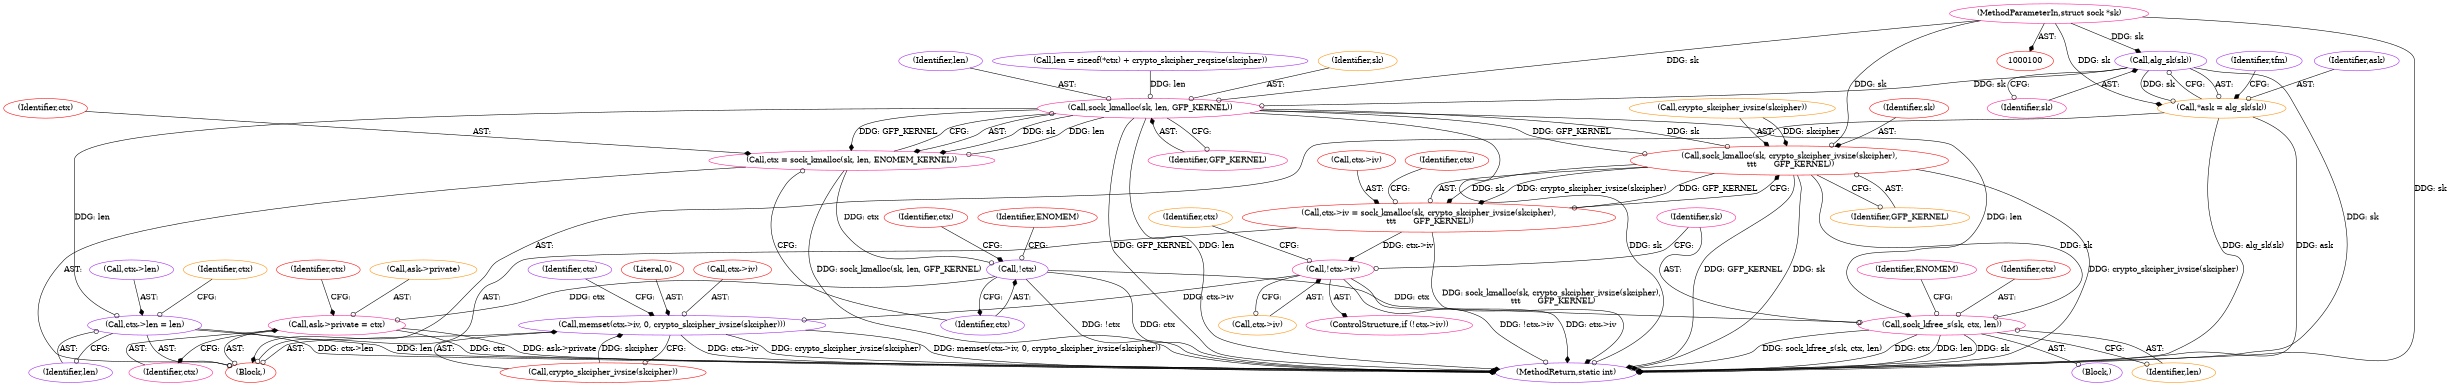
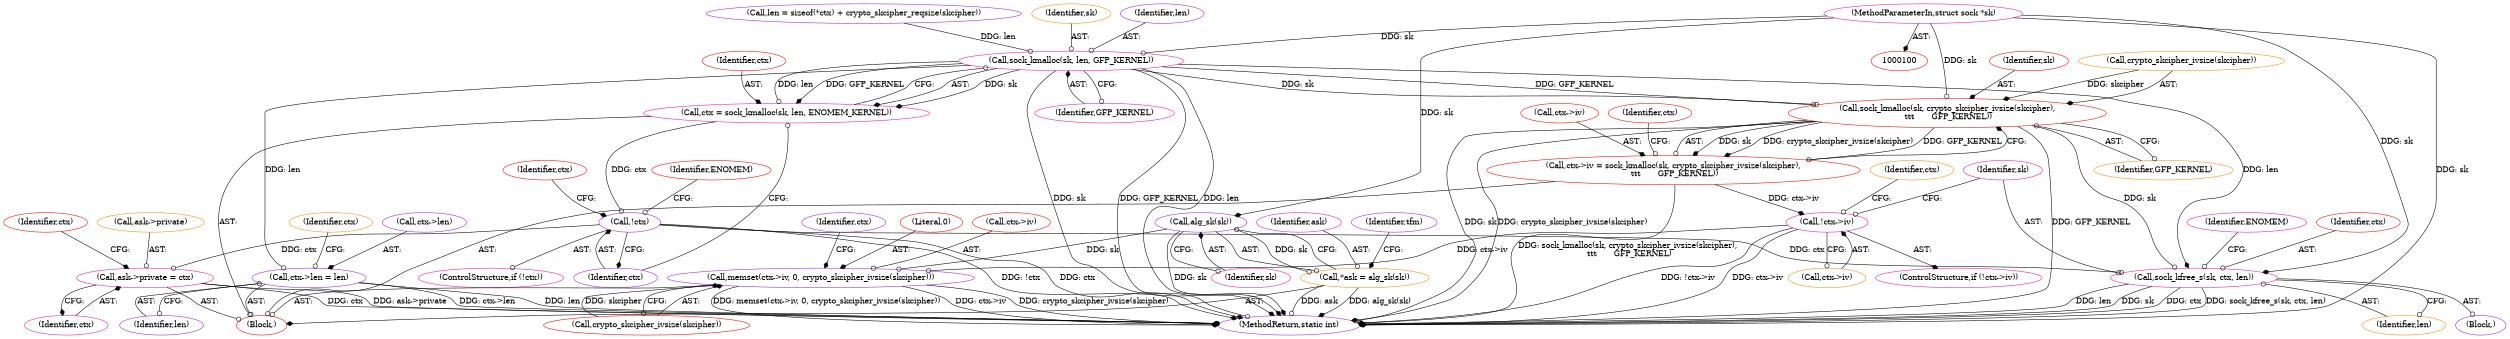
(2357, 61) -> (1299, 222)
(2091, 80) -> (2330, 79)
(1696, 96) -> (1034, 251)
none -> (491, 278)
(1066, 337) -> none
